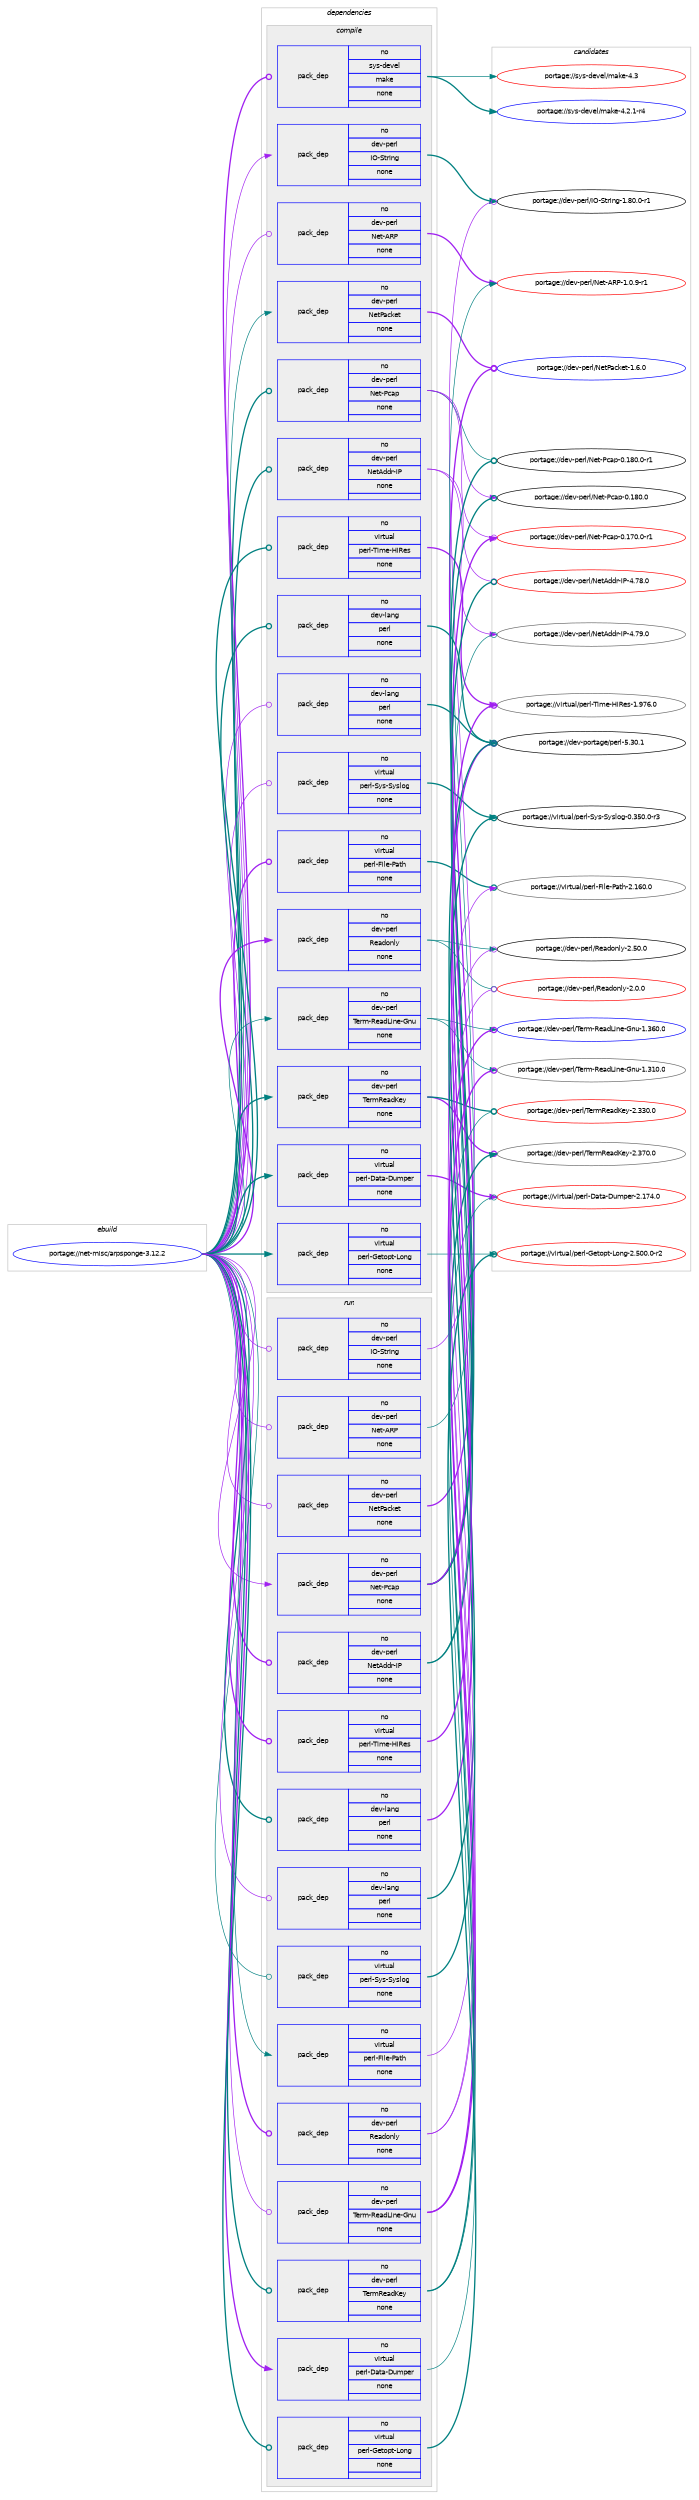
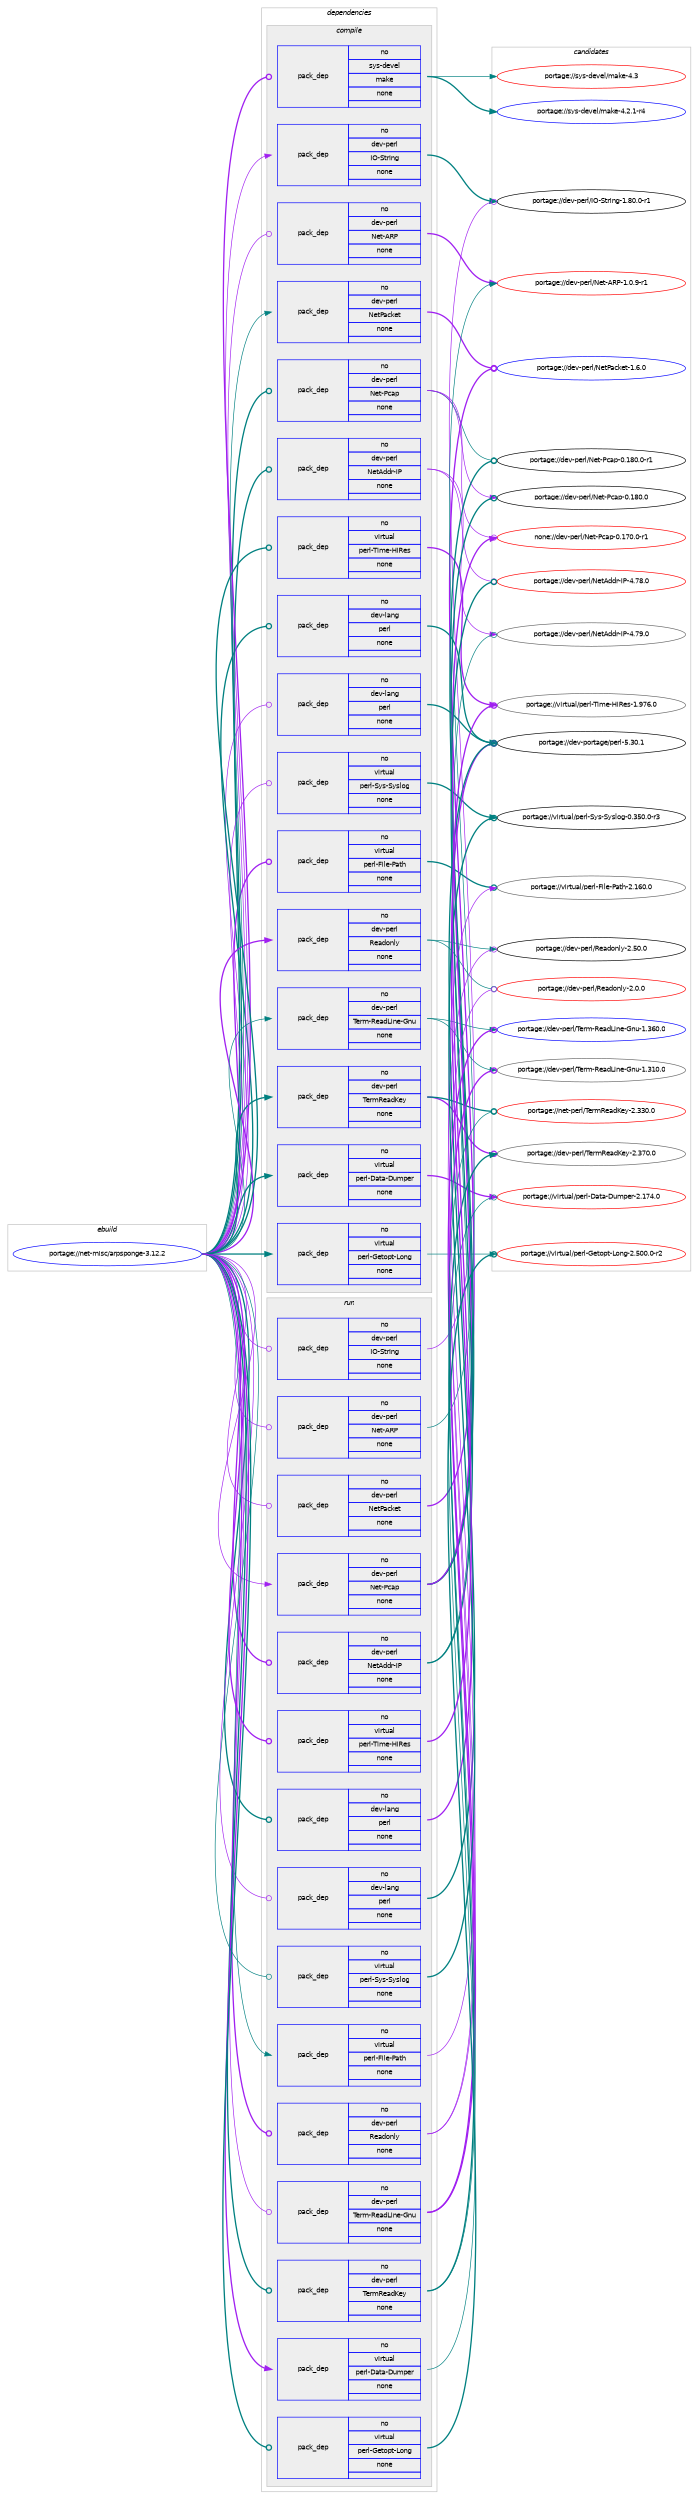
(591, 538) -> (591, 538)
(591, 1111) -> (591, 1111)
